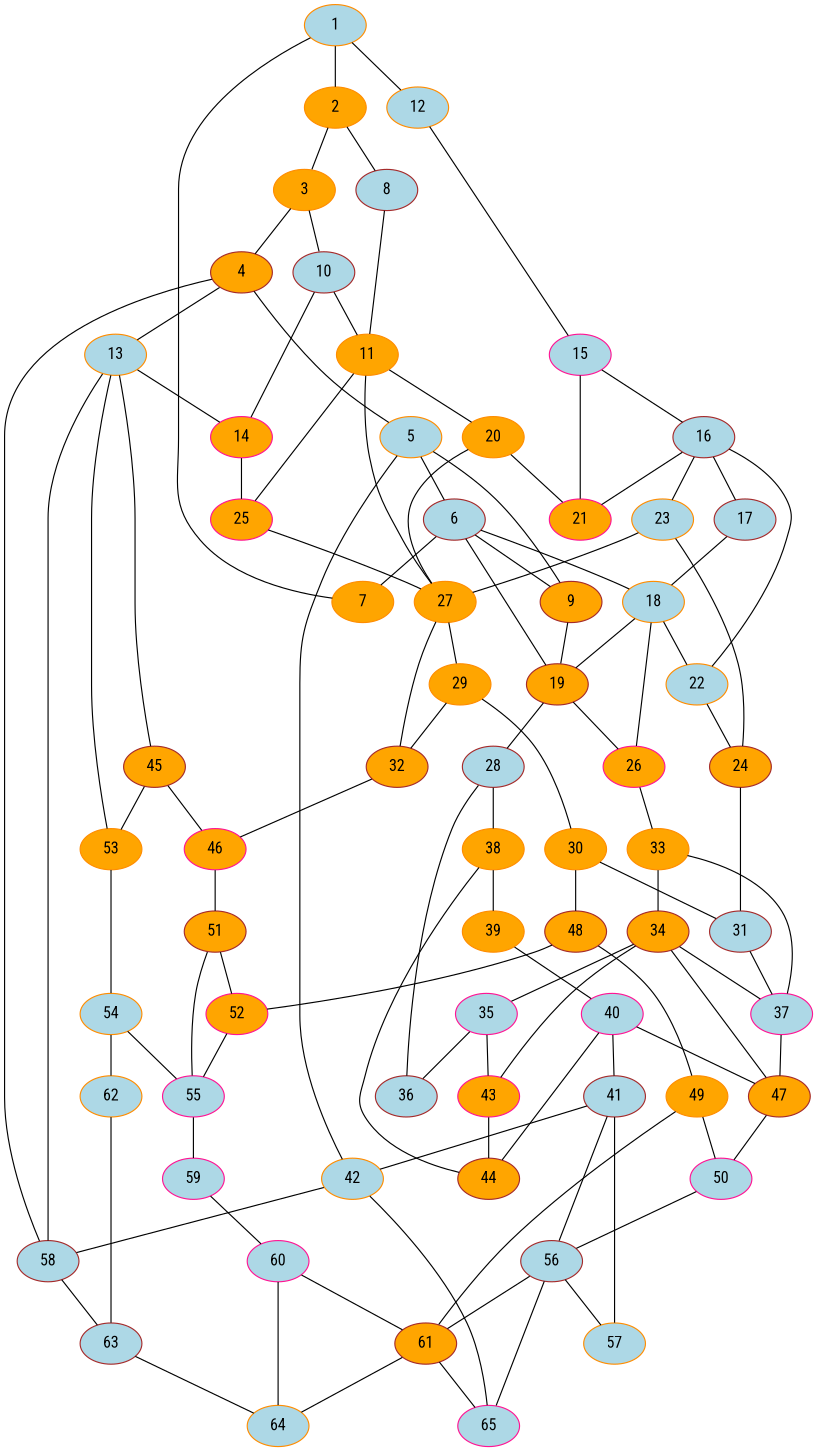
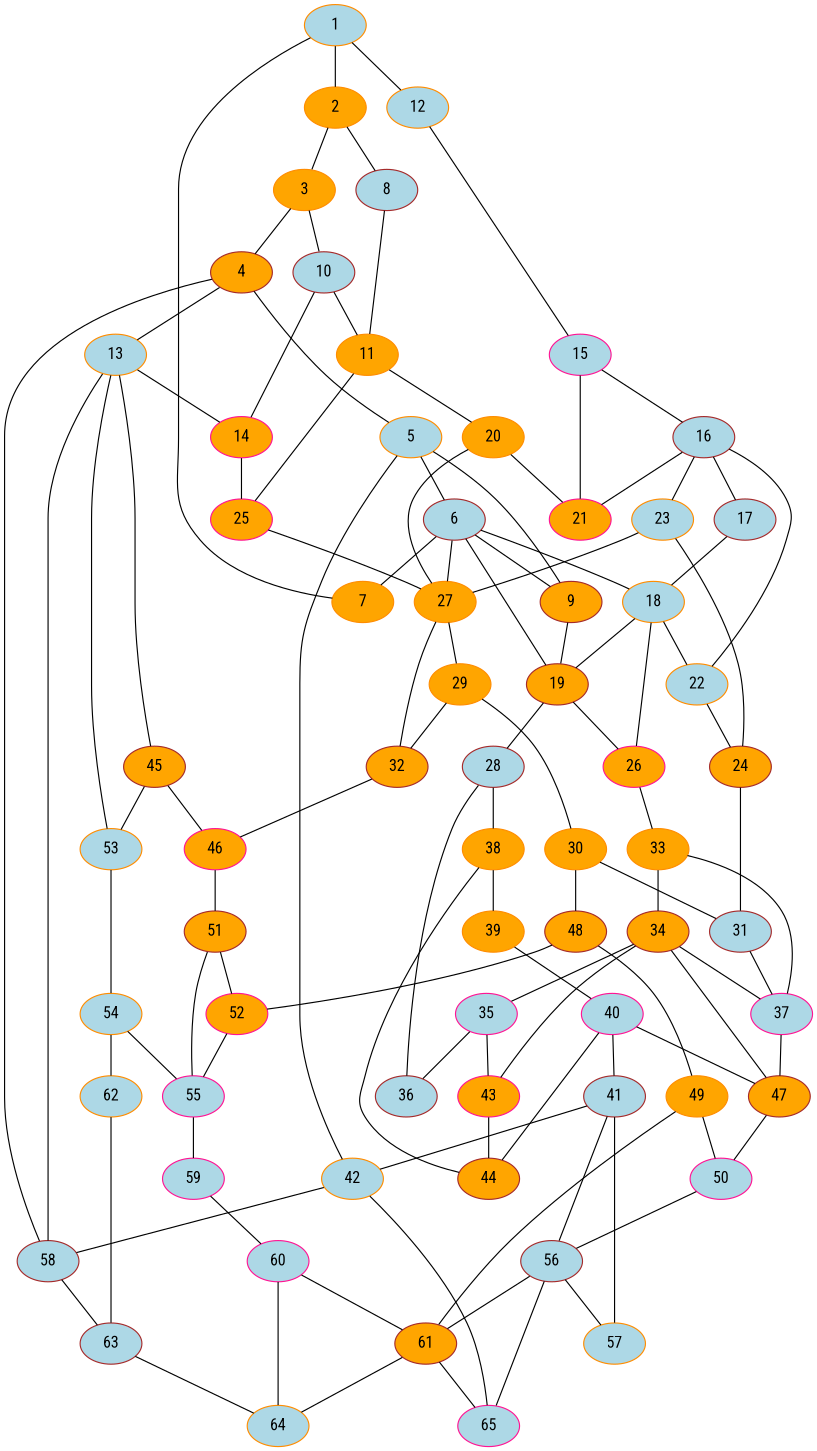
(374, 476) -> (450, 561)
(111, 849) -> (111, 849)
